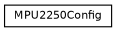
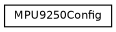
(58, 16) -> (58, 16)
